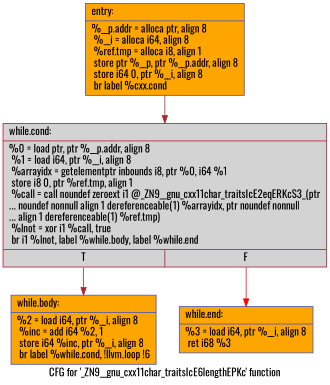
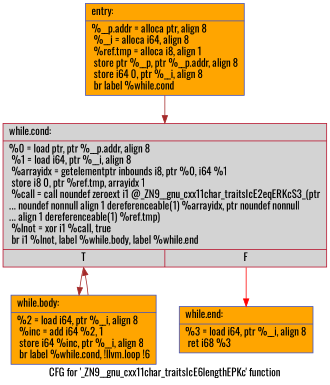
(130, 86) -> (133, 86)
(71, 183) -> (77, 183)
none -> (87, 285)
